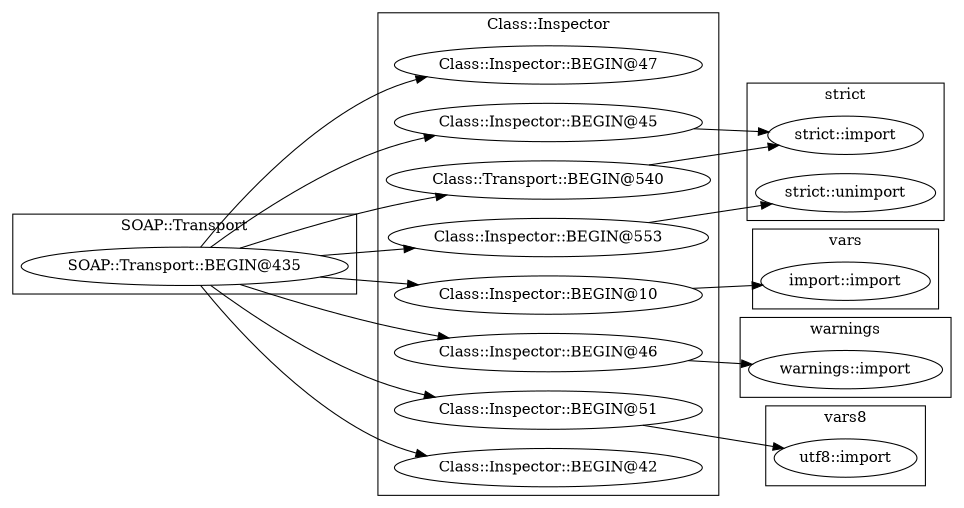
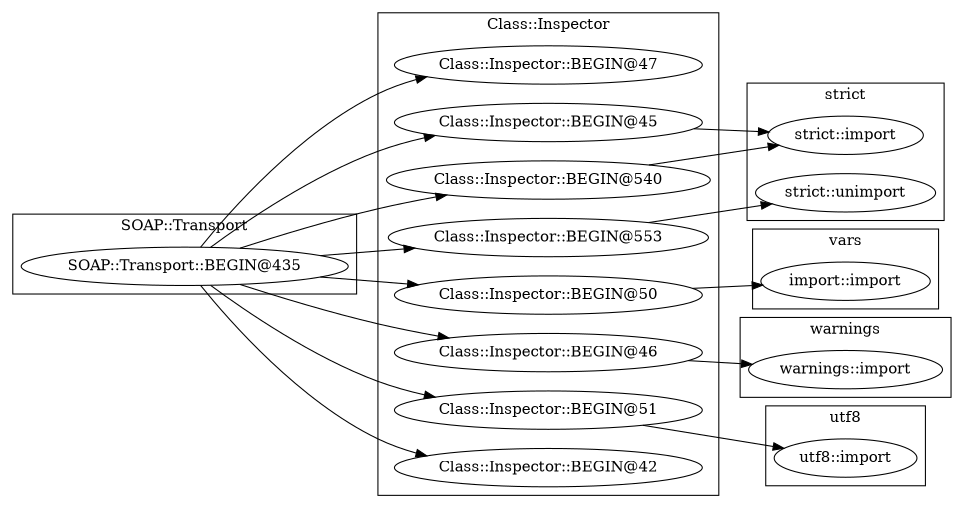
(548, 180) -> (548, 180)
(548, 295) -> (548, 295)
(846, 418) -> (846, 418)
